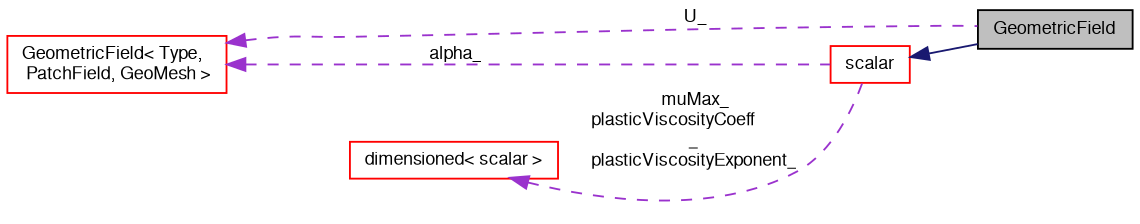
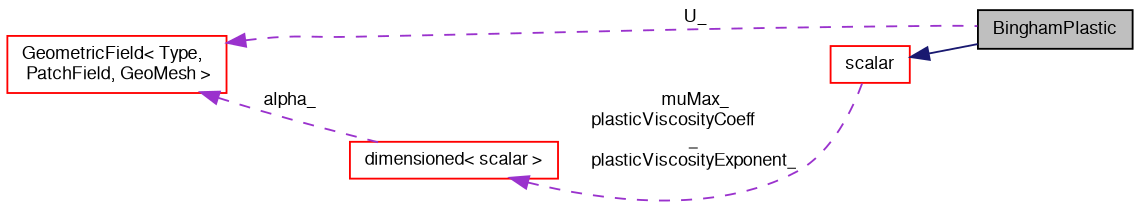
(1055, 29) -> (1055, 29)
(538, 64) -> (299, 121)
